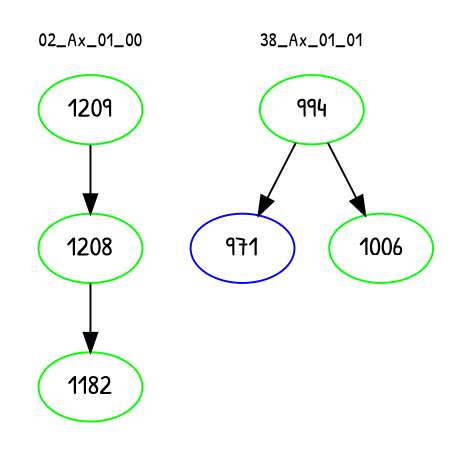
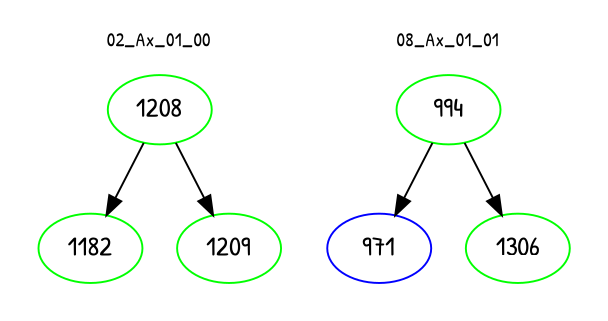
(312, 41) -> (449, 41)
(90, 170) -> (190, 170)
(381, 248) -> (518, 248)
